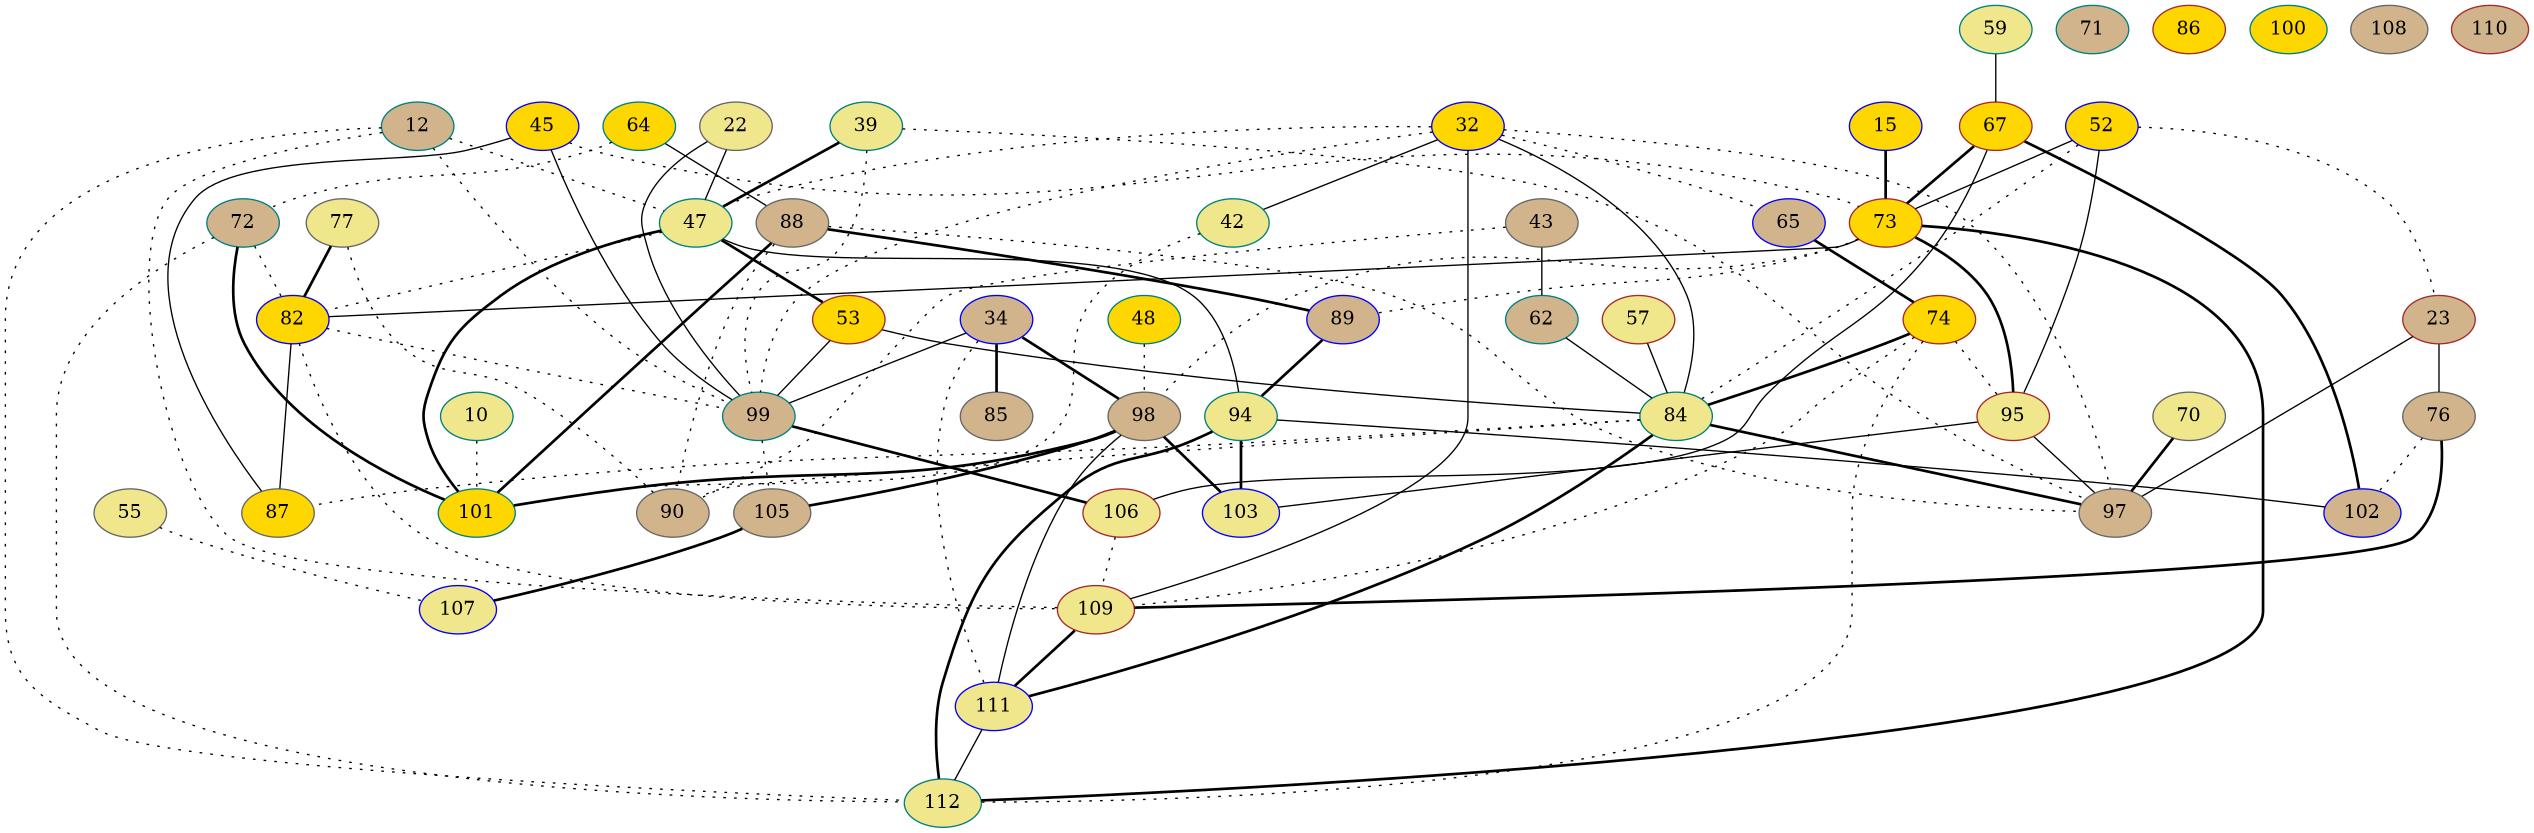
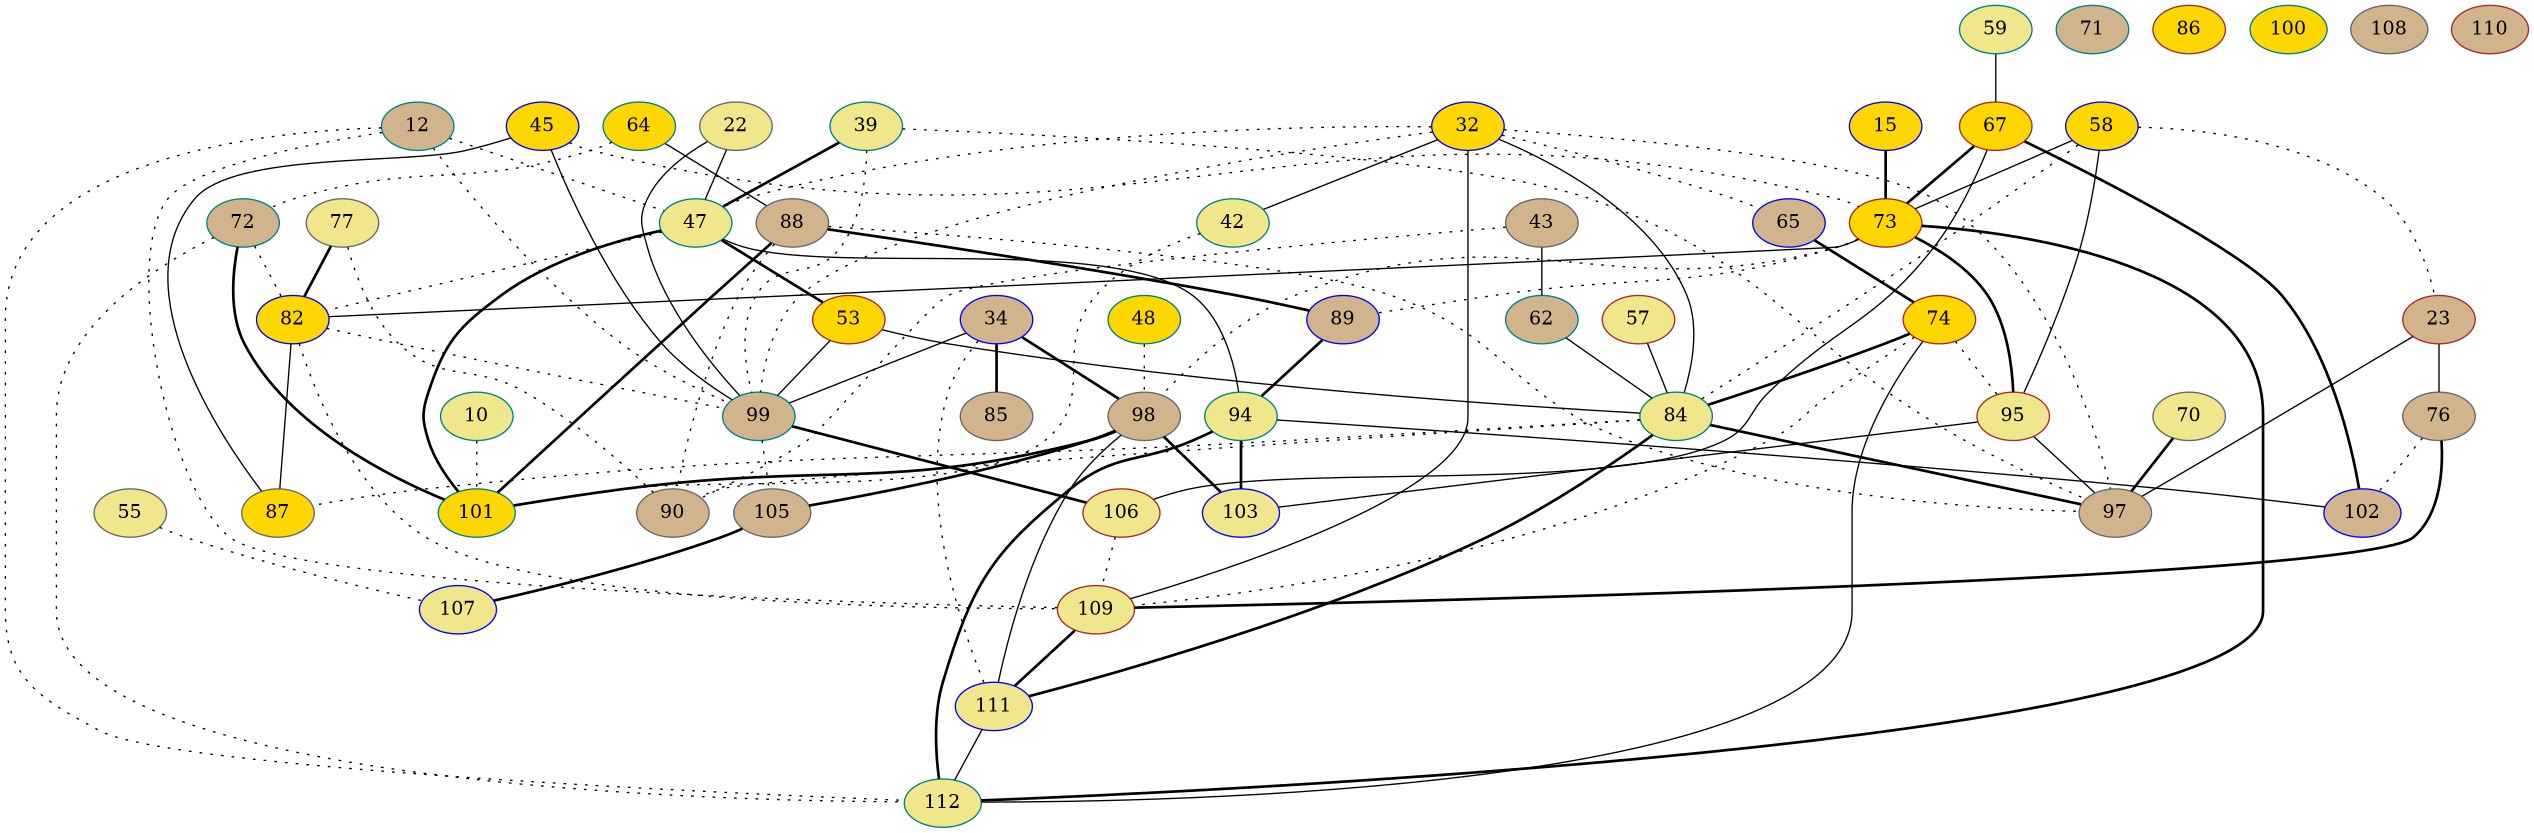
(2102, 126) -> (2102, 126)
(1616, 752) -> (1616, 752)
